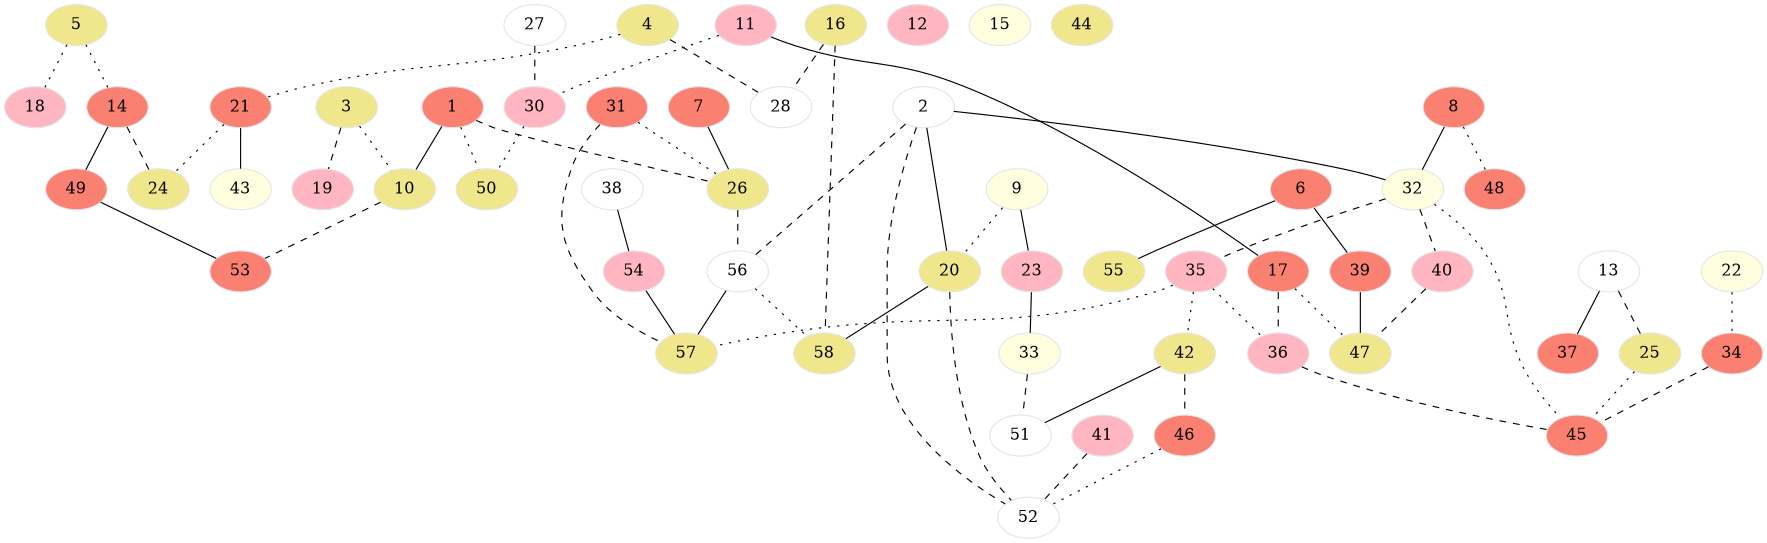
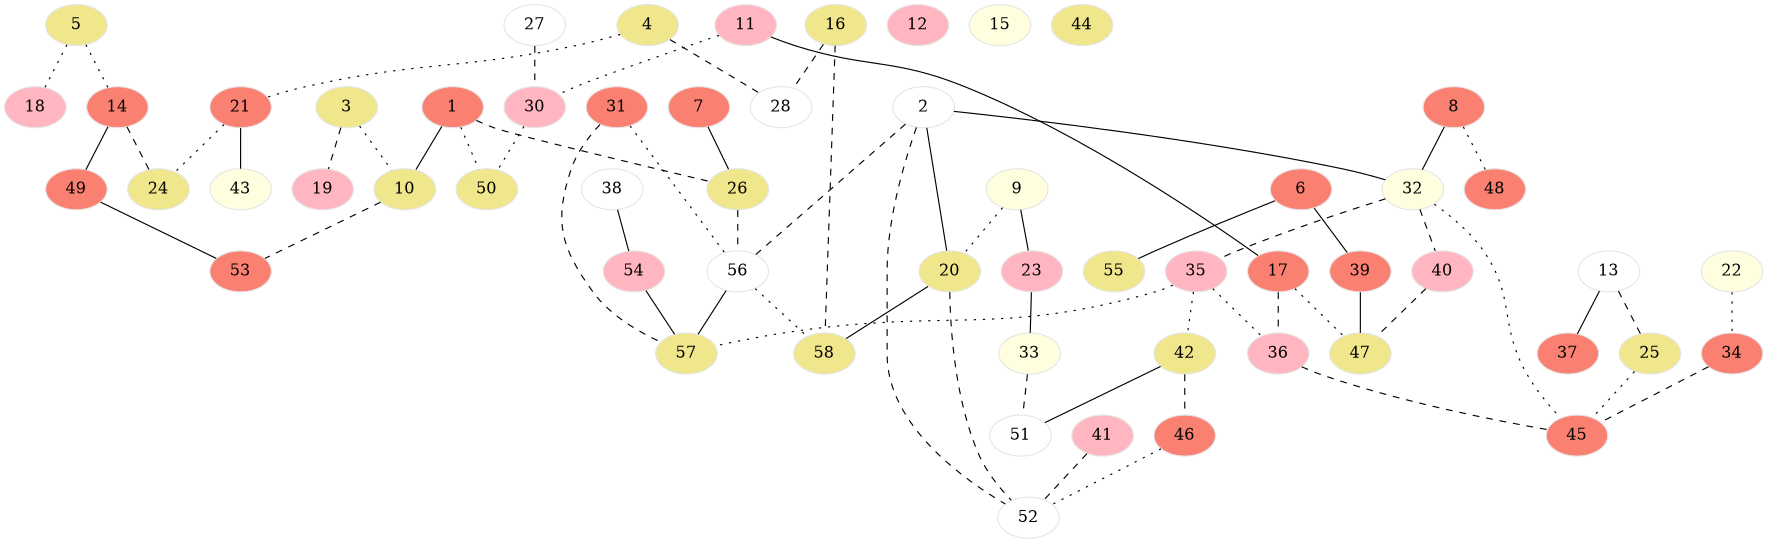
(677, 148) -> (677, 189)
